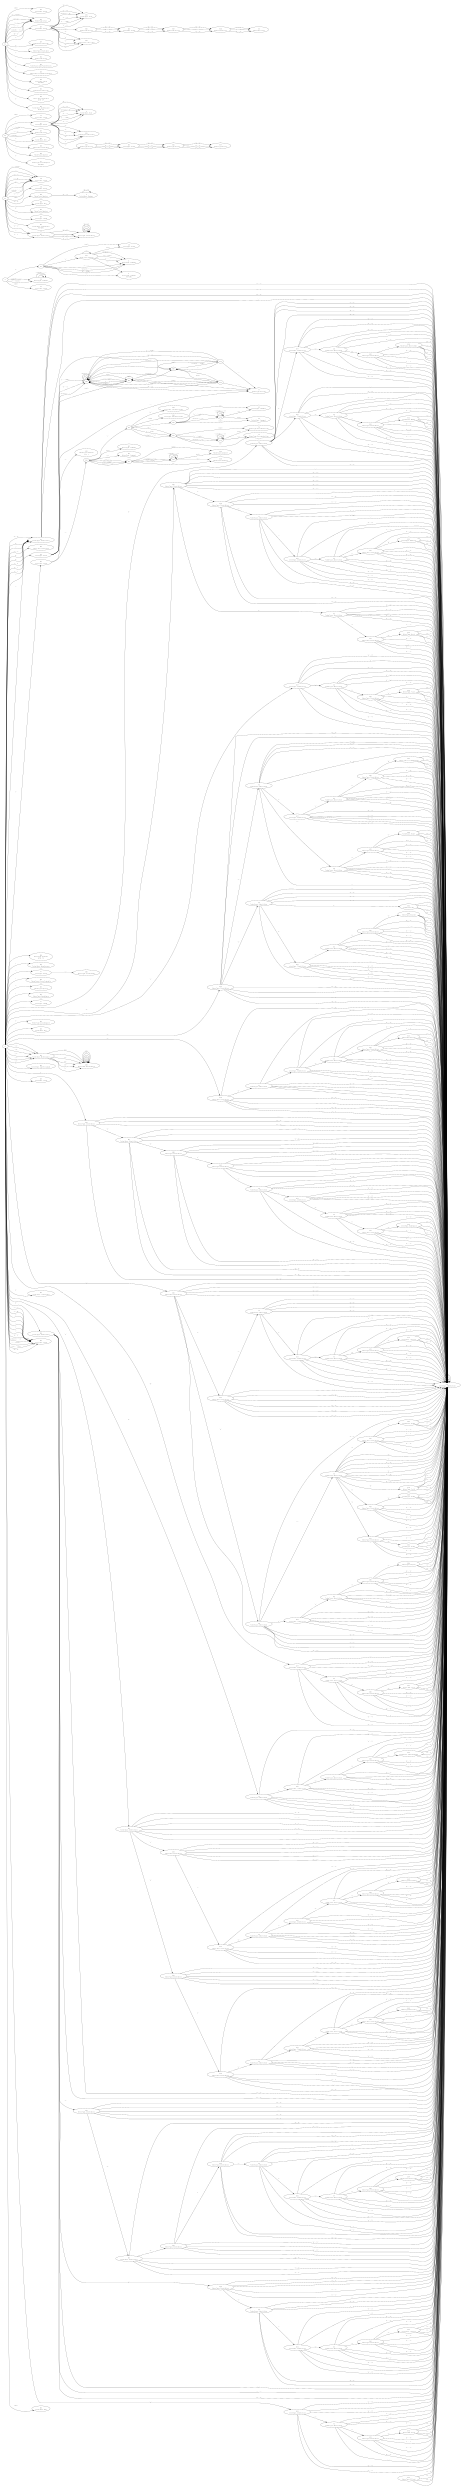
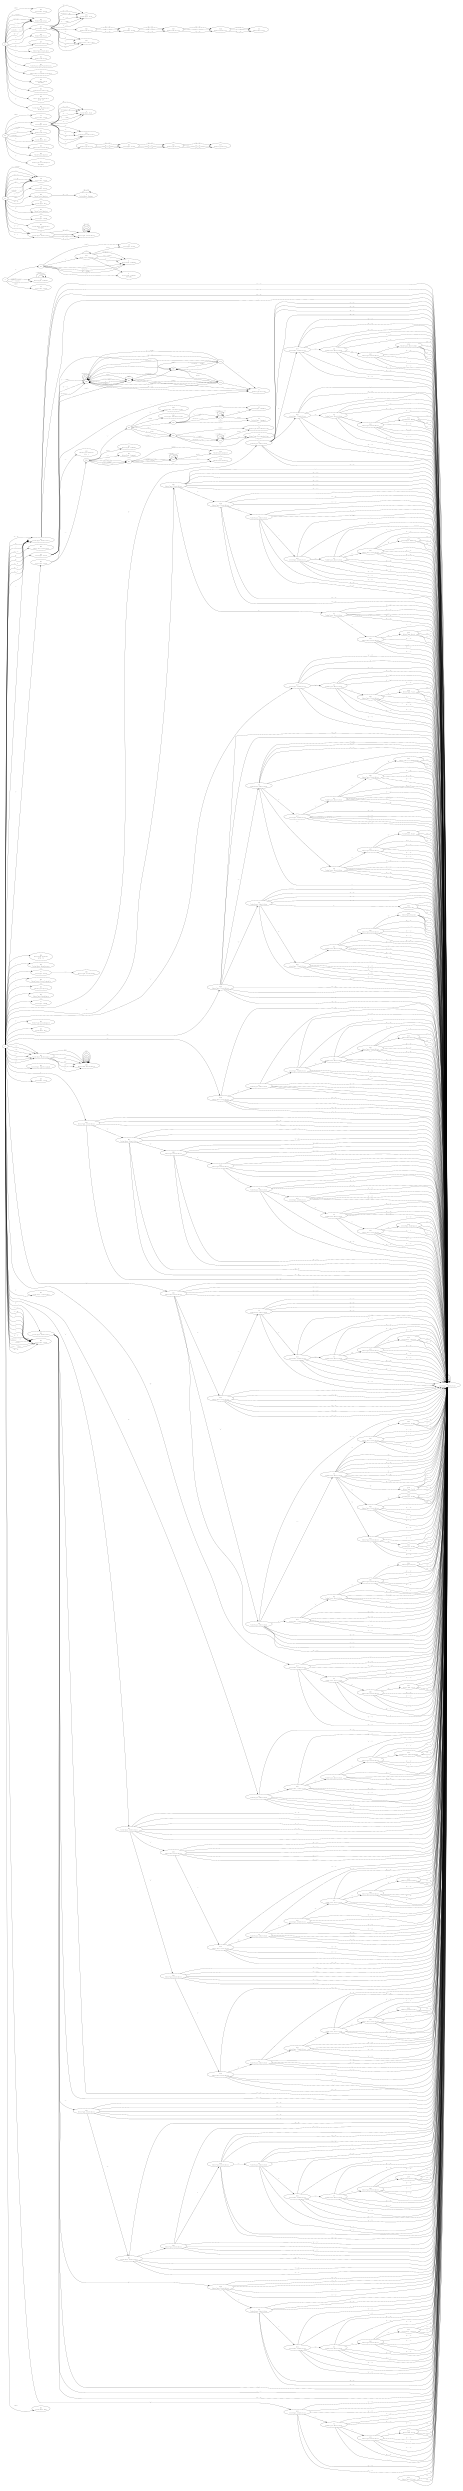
none -> (41, 35)
